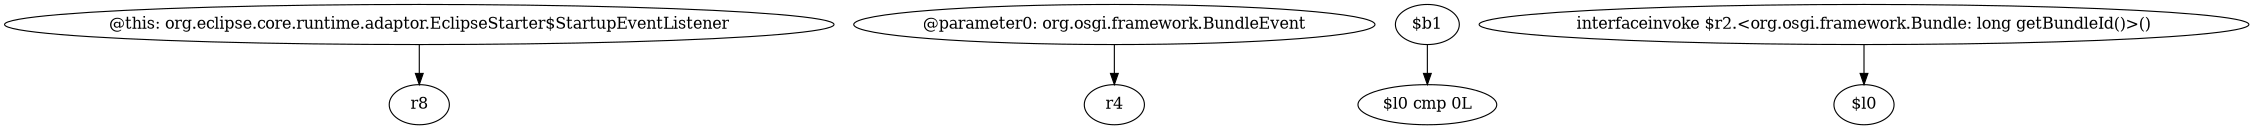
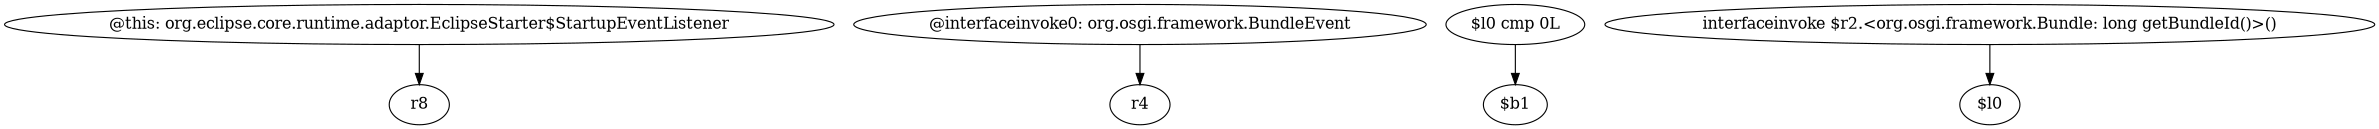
(1114, 25) -> (1140, 25)
(1427, 59) -> (1515, 59)
